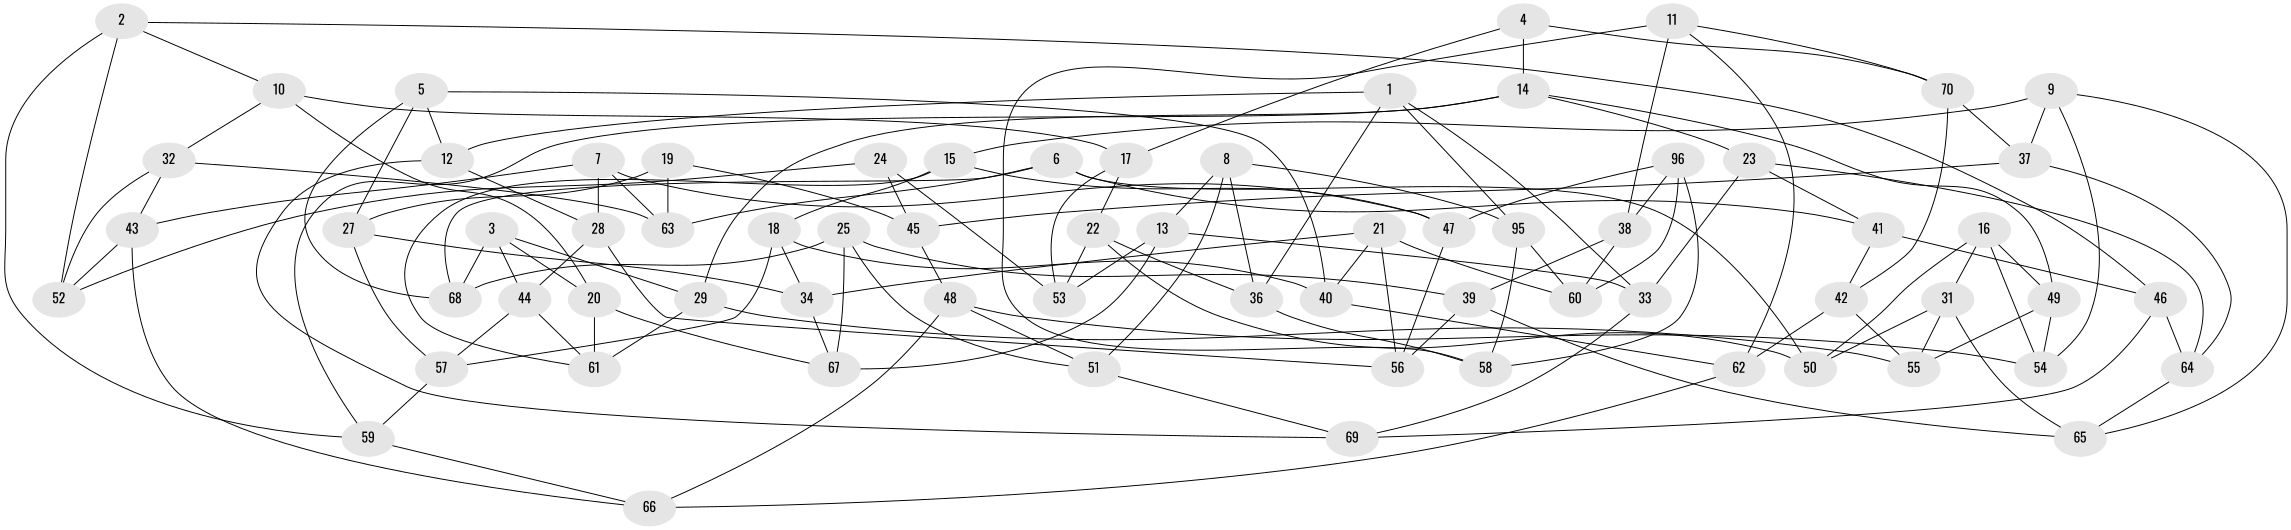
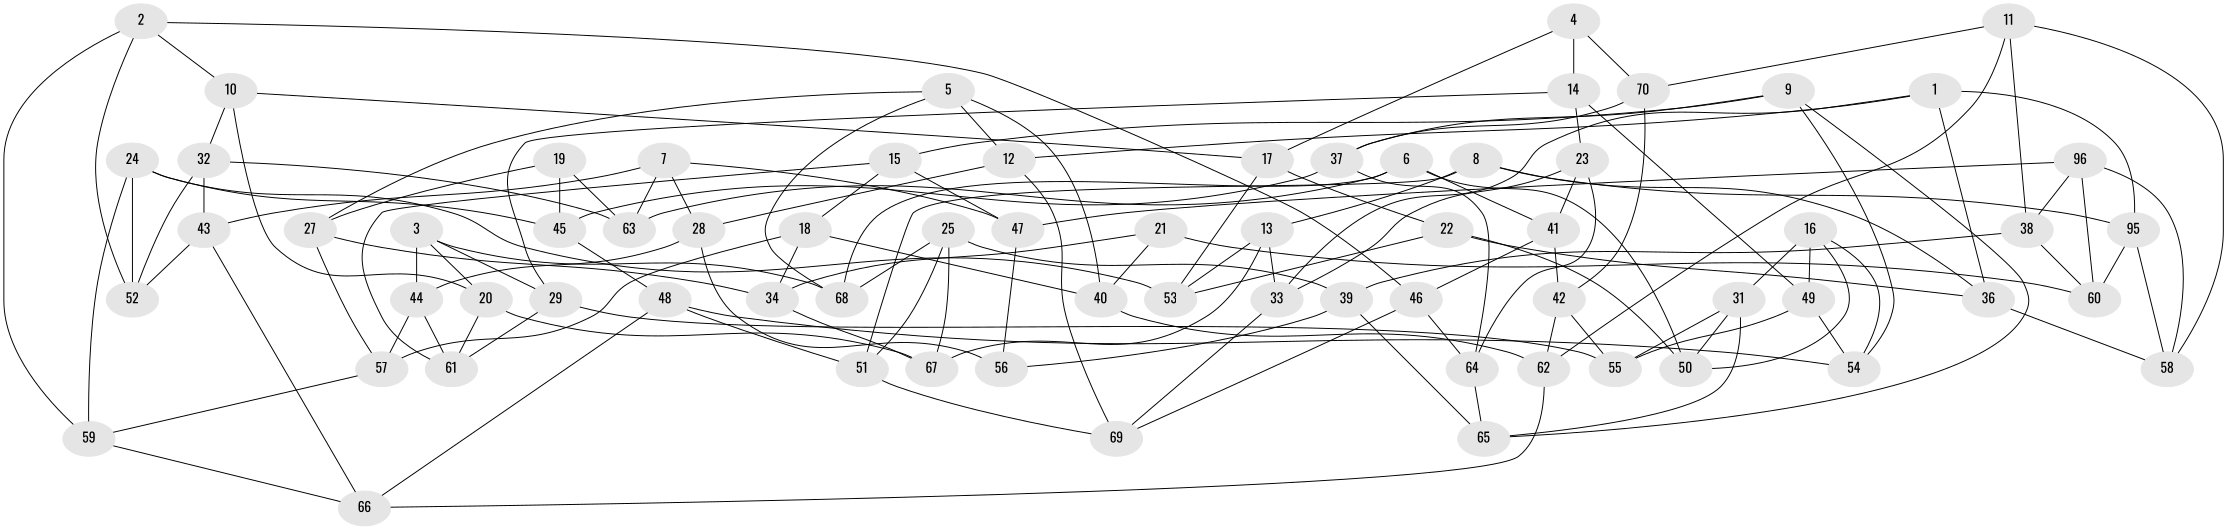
(711, 125) -> (95, 298)
(1389, 300) -> none
